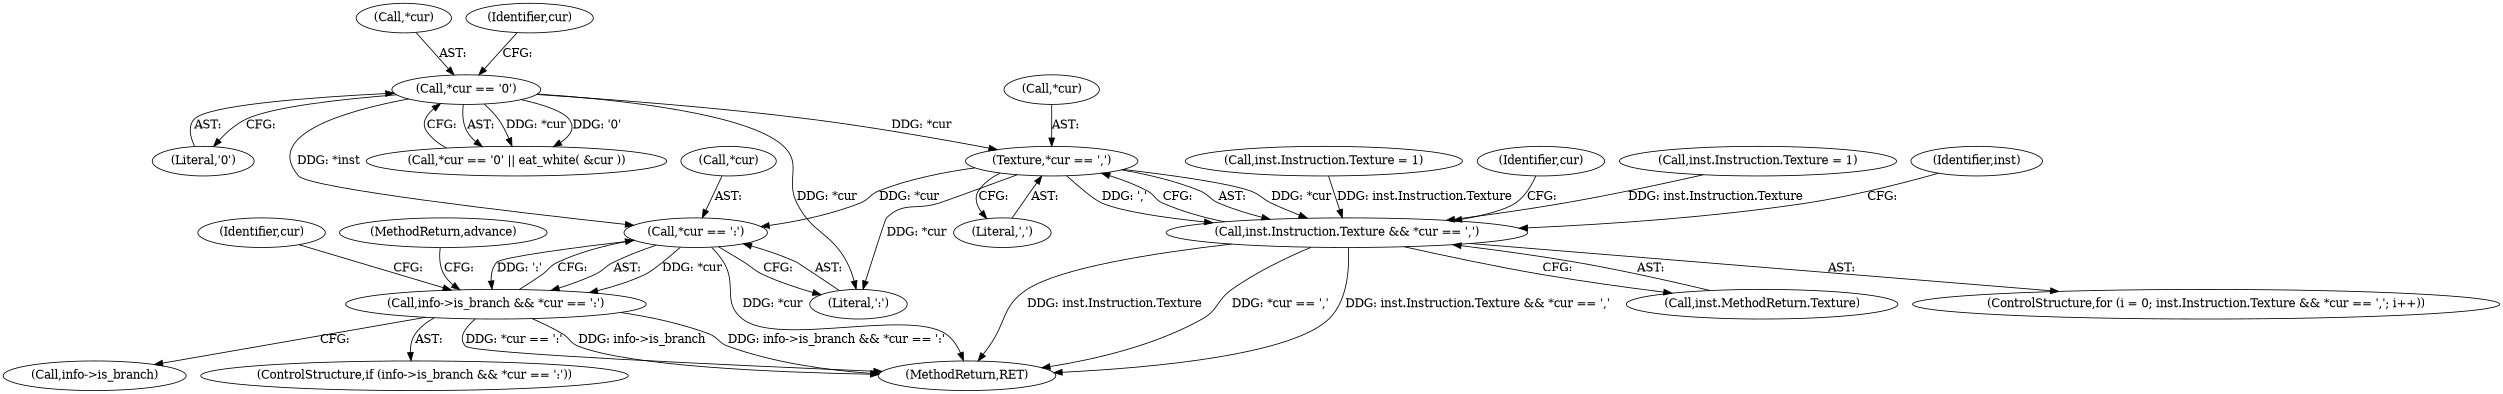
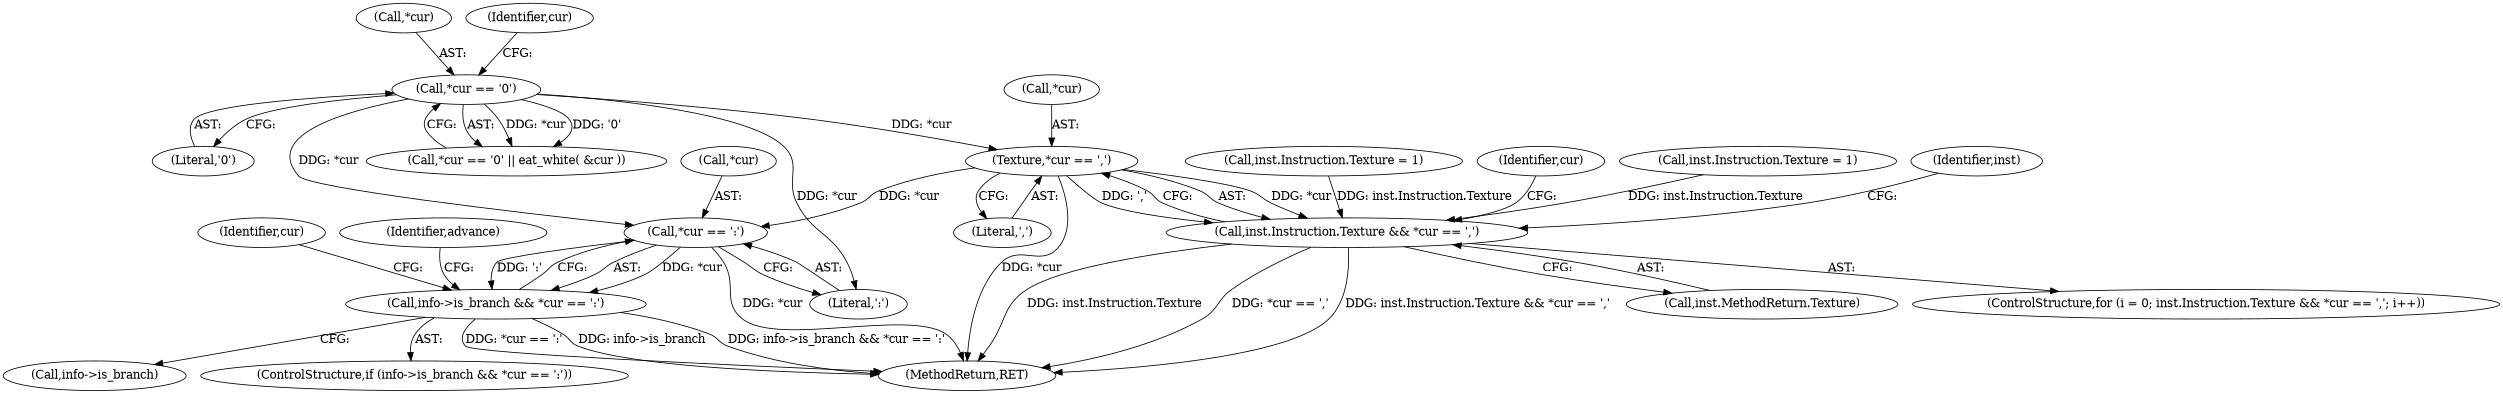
(329, 161) -> (329, 161)
(920, 206) -> (1019, 255)
(443, 233) -> (443, 233)
